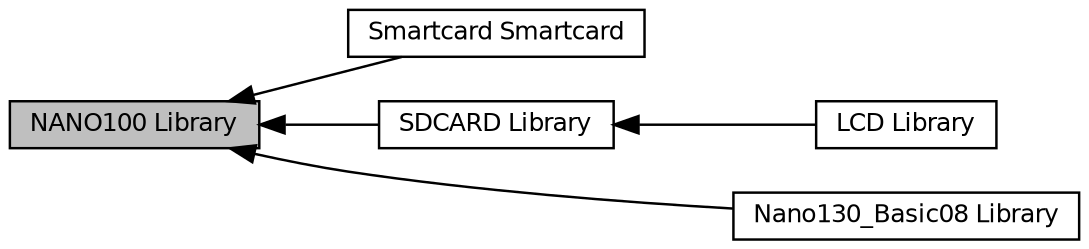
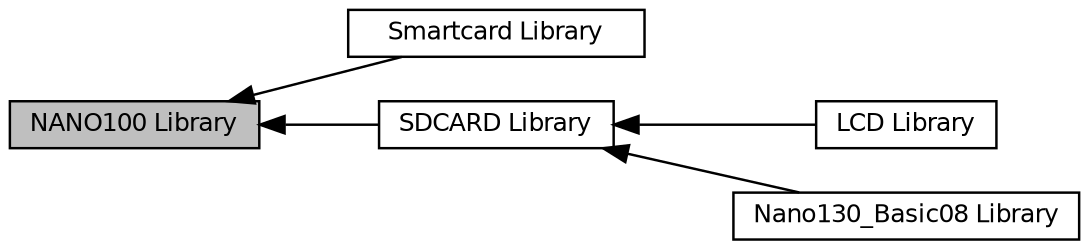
(496, 33) -> (496, 33)
(493, 190) -> (714, 173)
